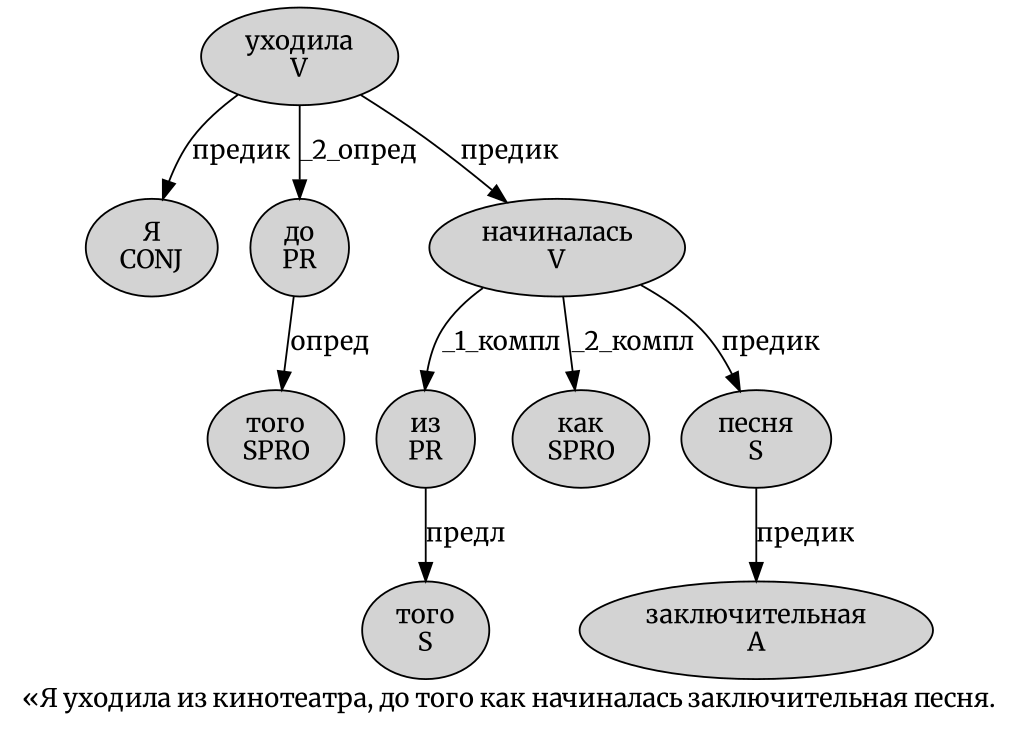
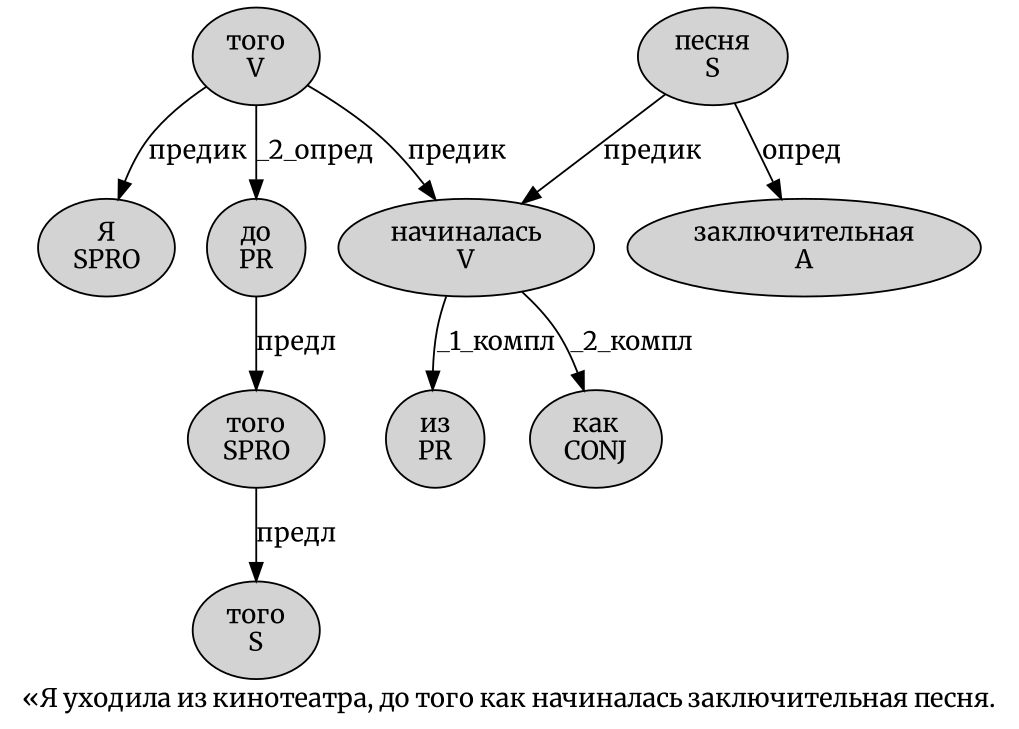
(300, 56) -> (256, 56)
(152, 248) -> (106, 248)
(694, 322) -> (601, 143)
(331, 343) -> (296, 343)
(581, 439) -> (596, 439)
(426, 525) -> (256, 525)
(807, 535) -> (802, 152)
